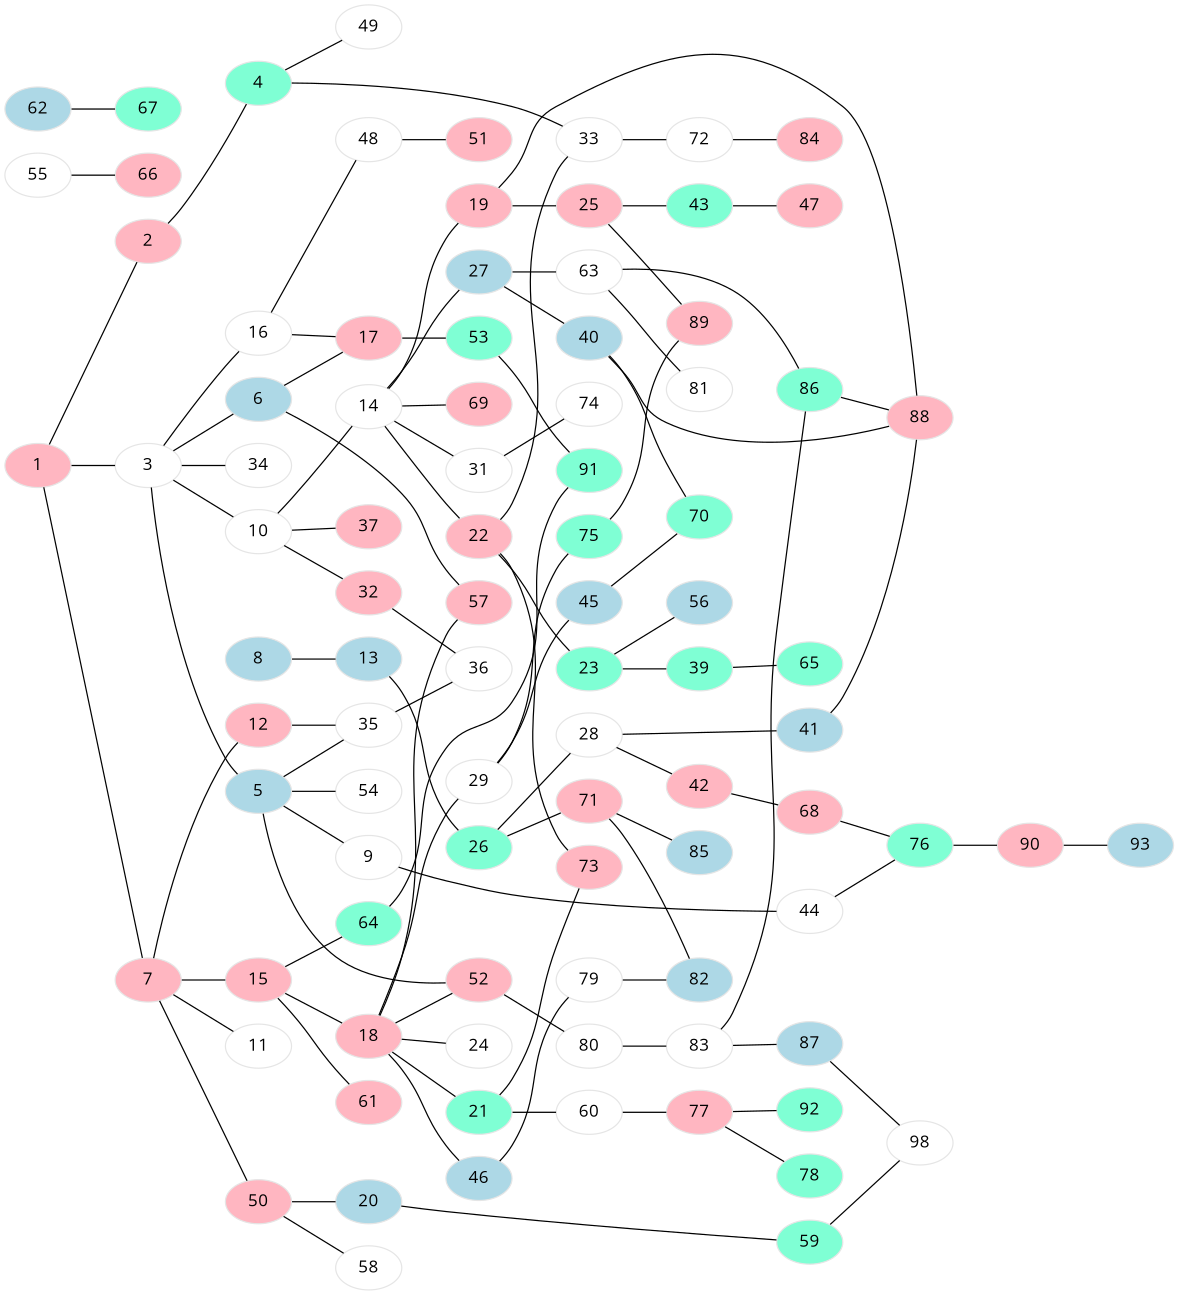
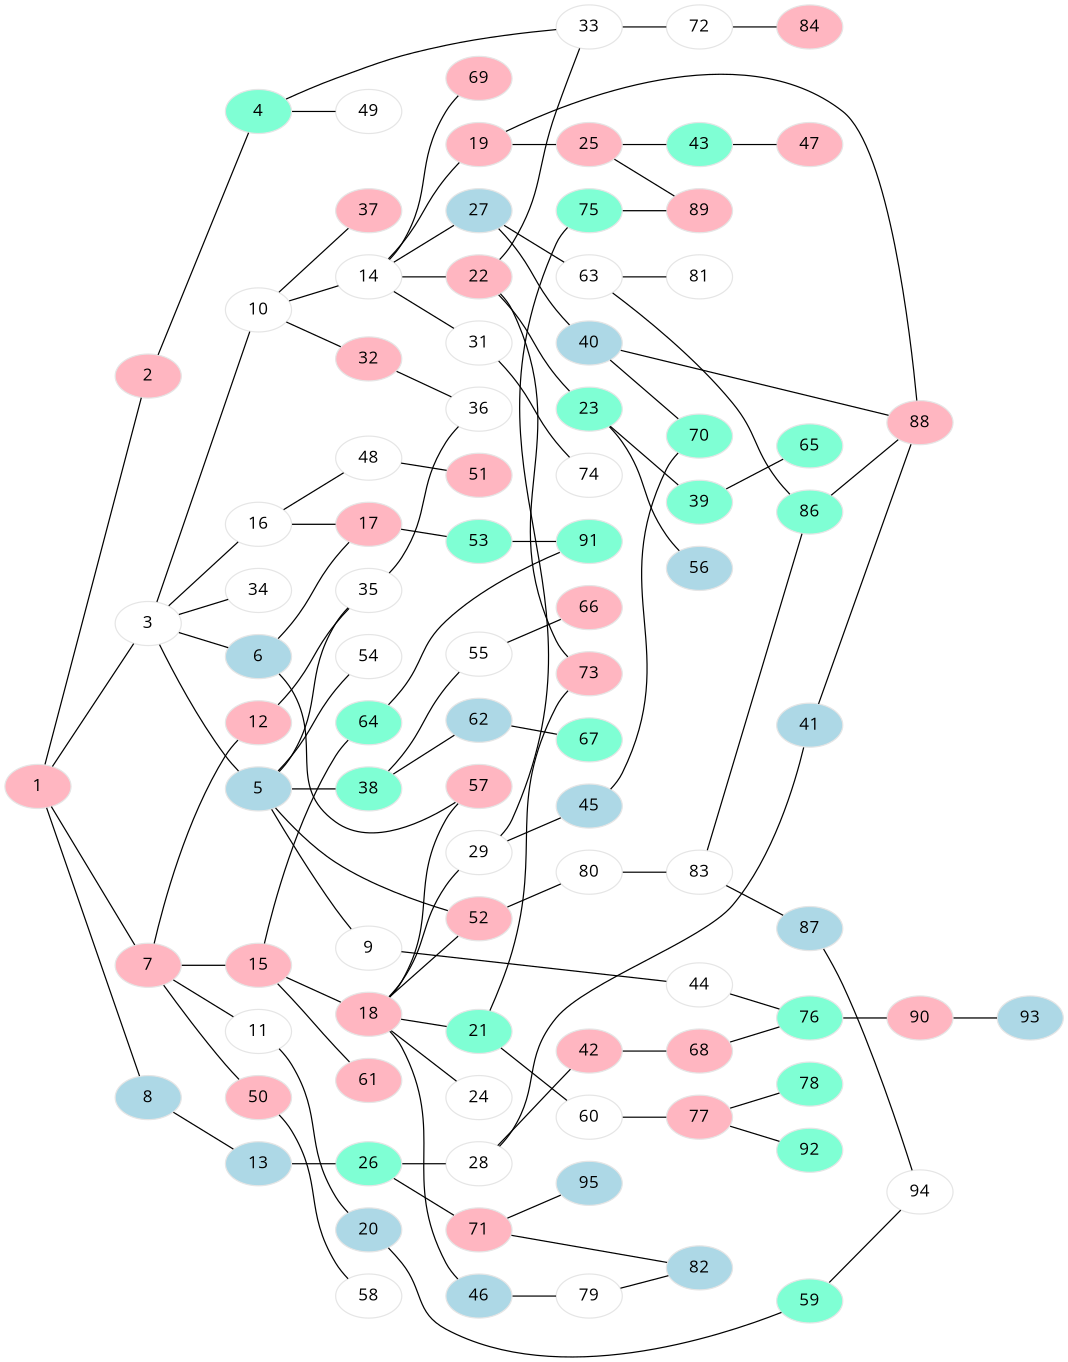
none -> (369, 789)
(699, 853) -> (589, 1183)
none -> (93, 942)
(920, 1143) -> (920, 1192)
(314, 1202) -> (314, 1131)
